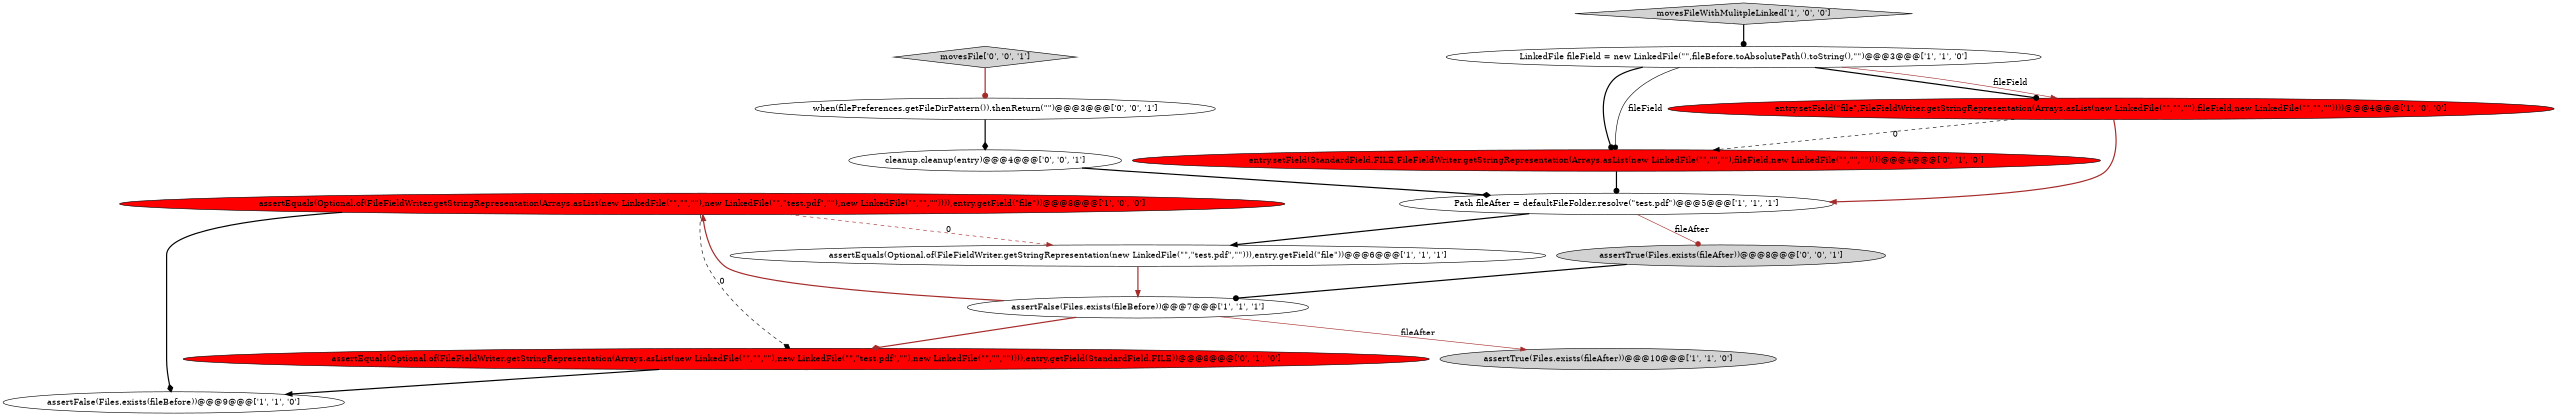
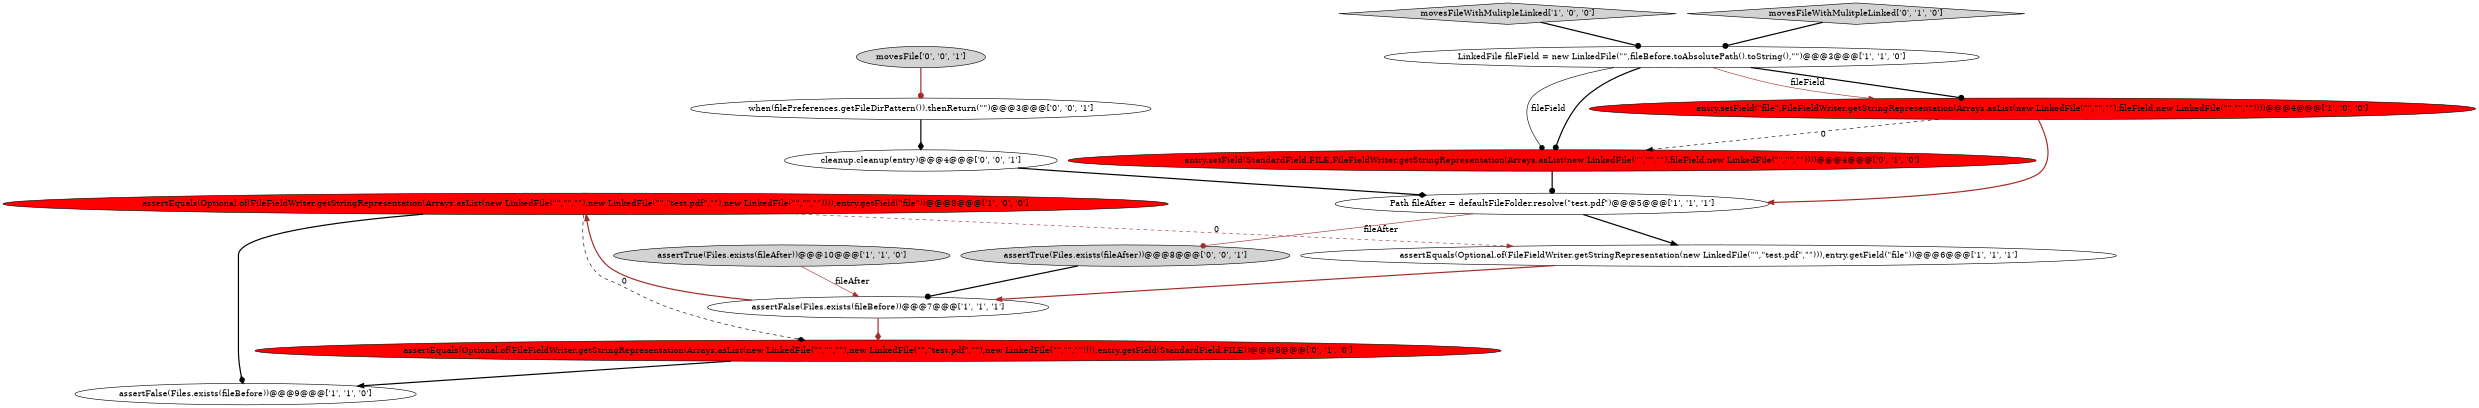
none -> (1856, 14)
(985, 57) -> (921, 57)
(1370, 333) -> (827, 280)
